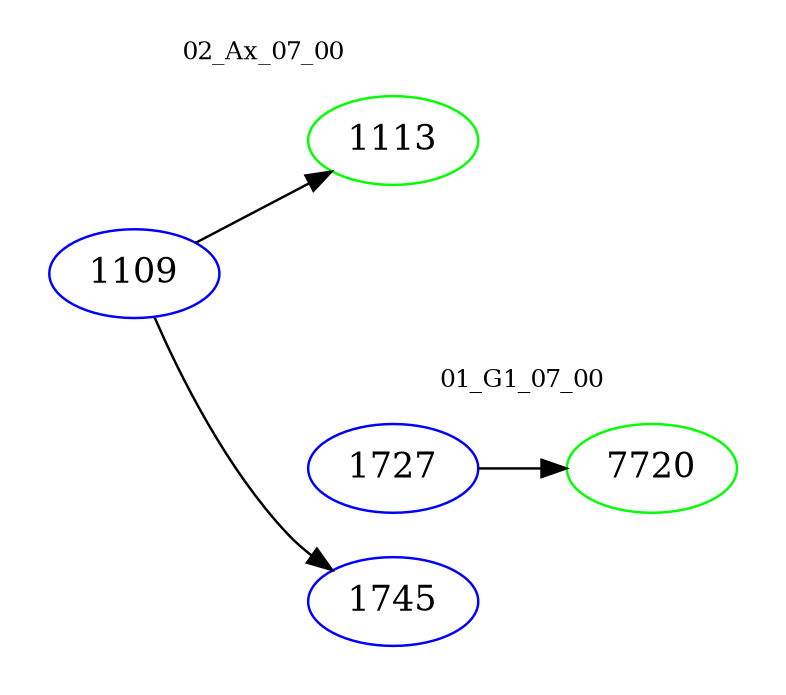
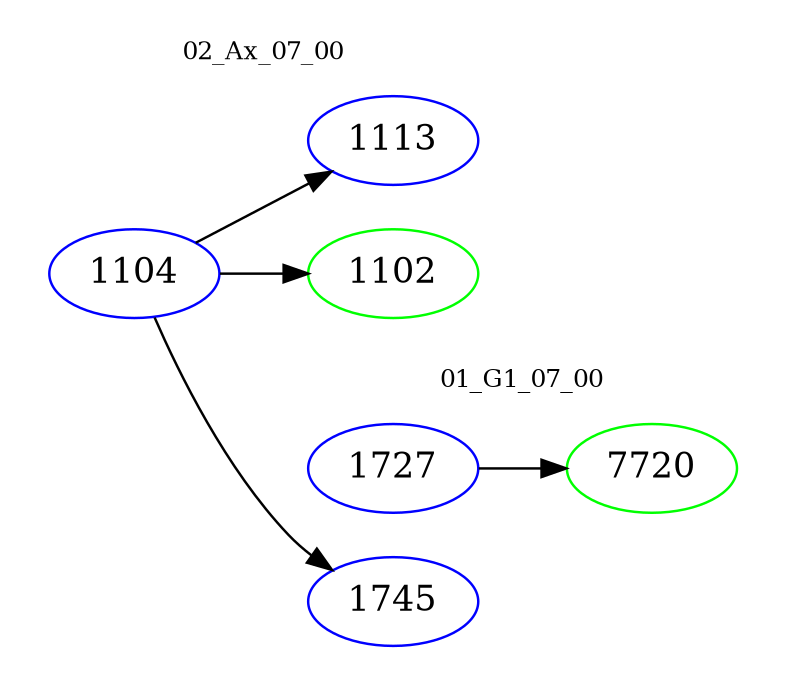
(393, 141) -> (393, 141)
(134, 274) -> (134, 274)
none -> (393, 274)
